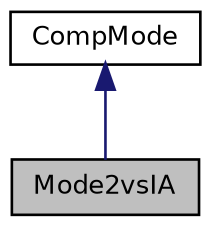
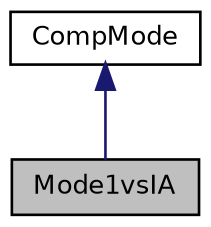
(105, 187) -> (105, 187)
